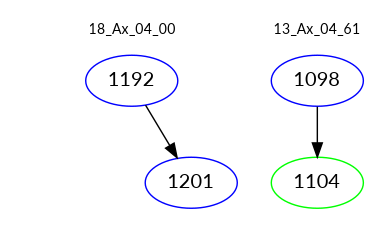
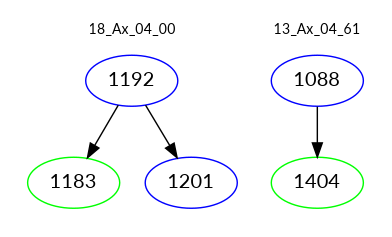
(317, 81) -> (317, 81)
none -> (74, 183)
(317, 183) -> (317, 183)
